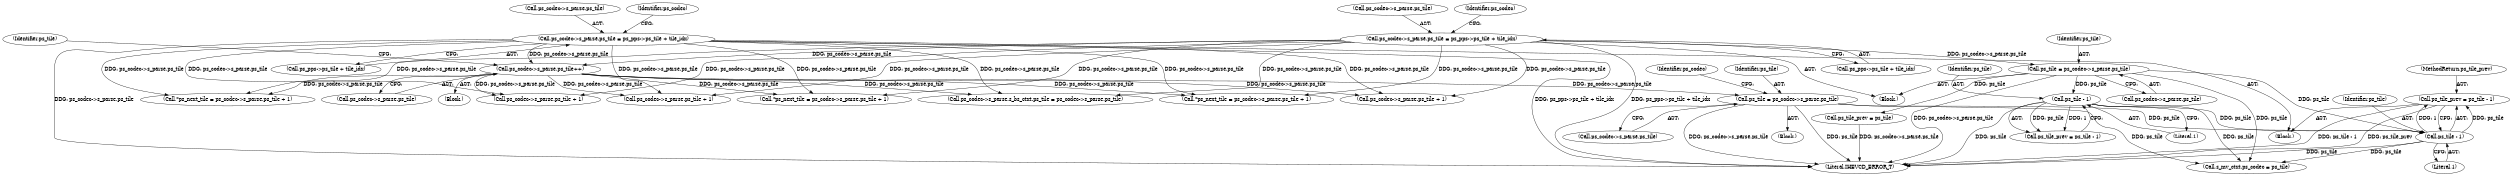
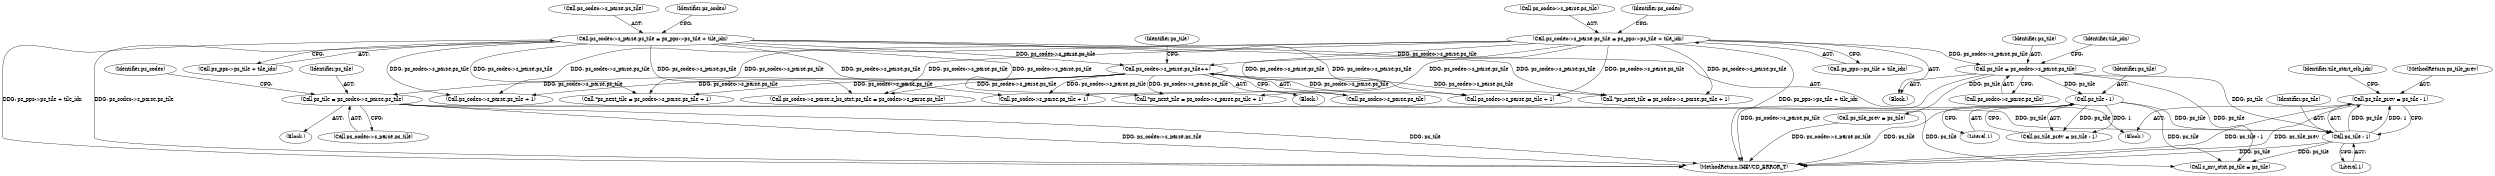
none -> (2106, 39)
none -> (2338, 69)
(1860, 167) -> (1744, 167)
(2246, 167) -> (2230, 167)
